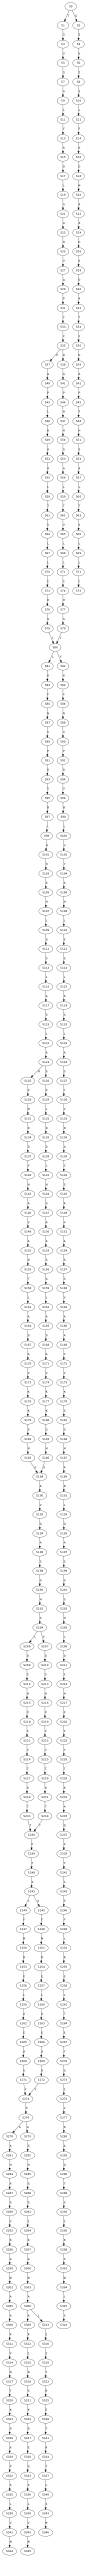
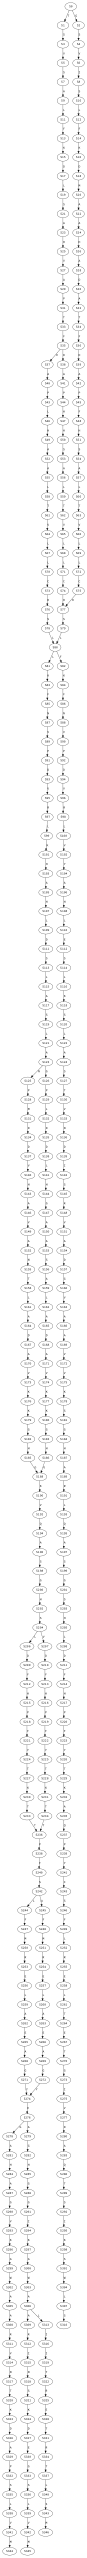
none -> (71, 599)
